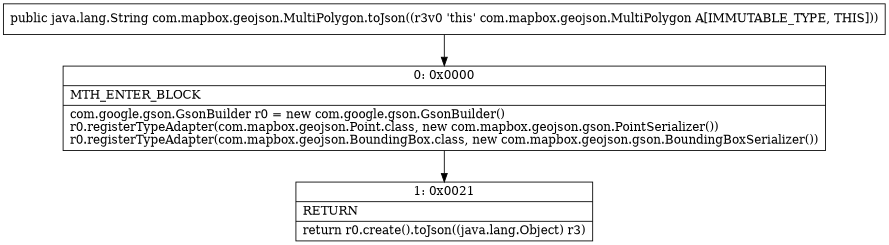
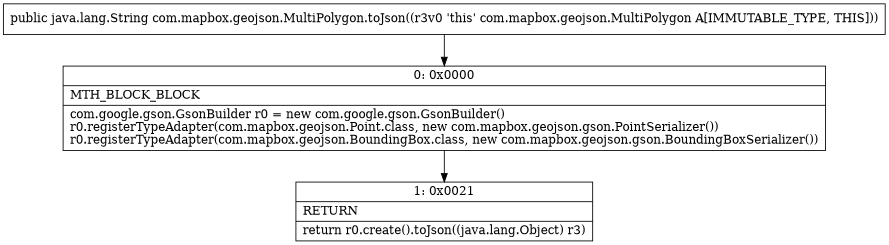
(136, 95) -> (135, 95)
